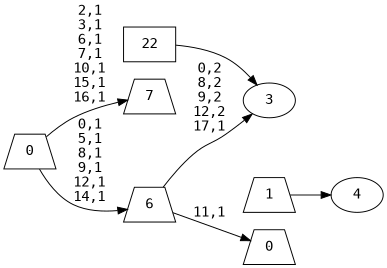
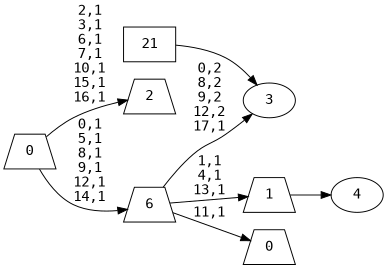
(150, 44) -> (150, 44)
(150, 97) -> (150, 97)
none -> (204, 200)
